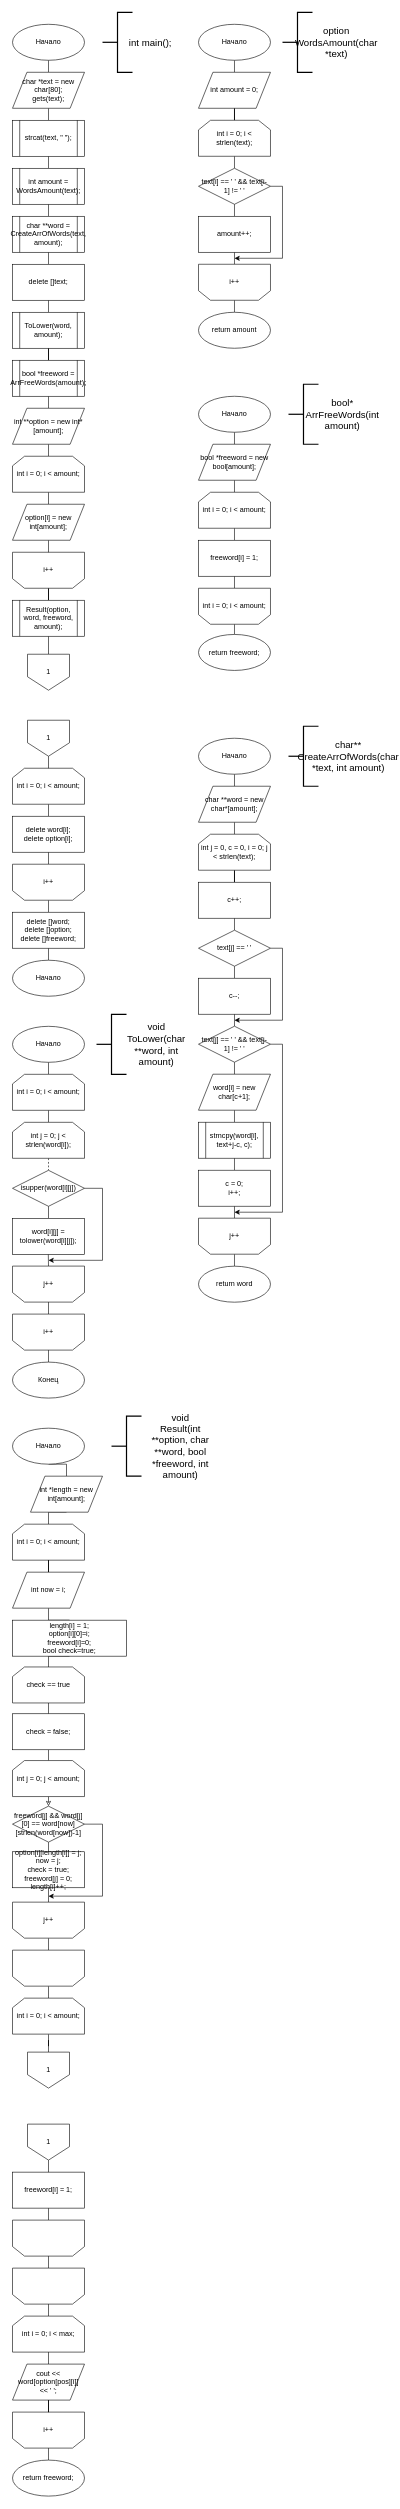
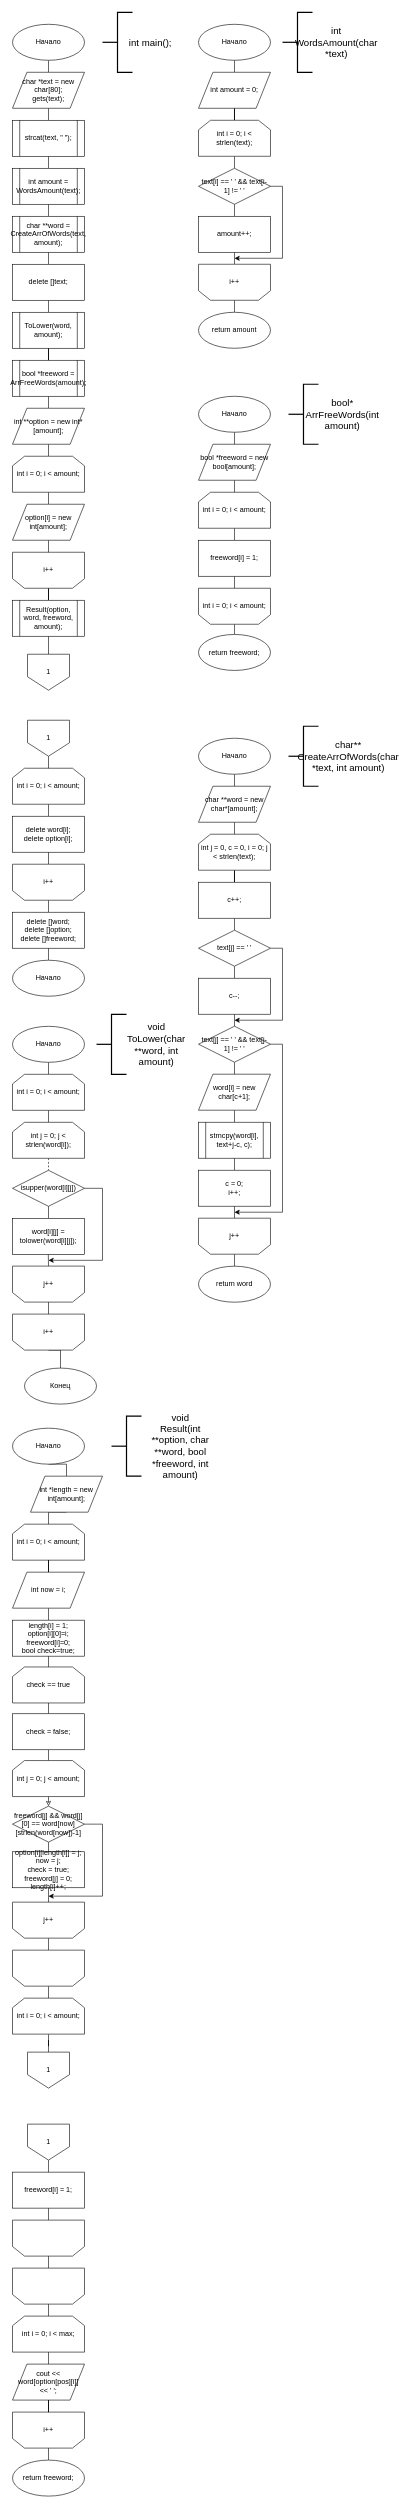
(336, 42) -> (336, 42)
(48, 1380) -> (60, 1386)
(69, 1638) -> (48, 1638)
